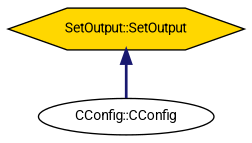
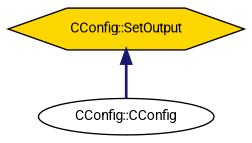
(126, 29) -> (126, 29)
